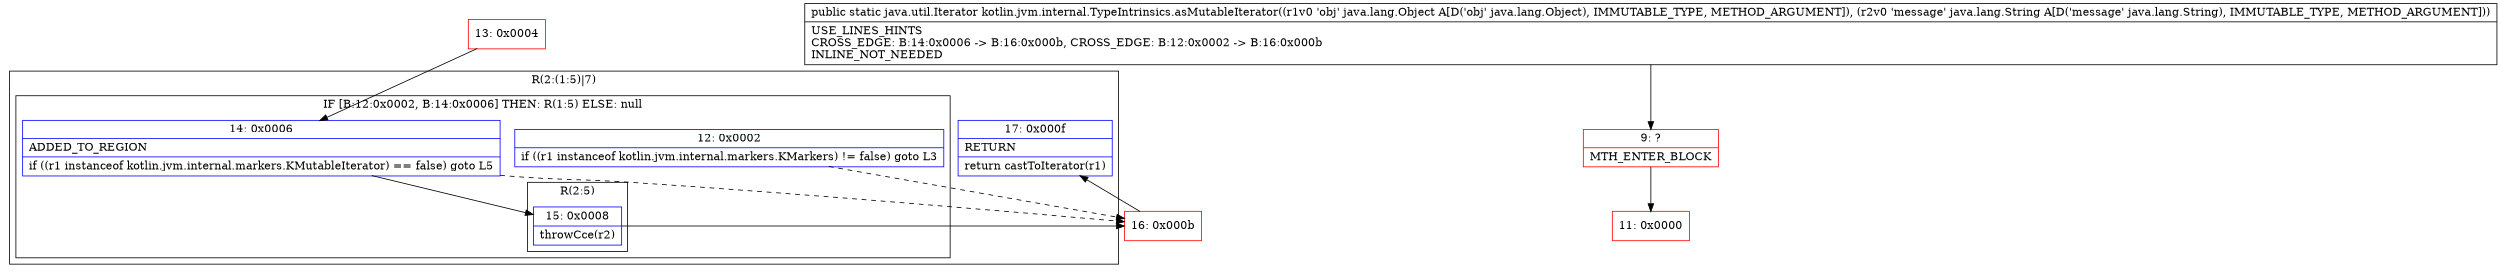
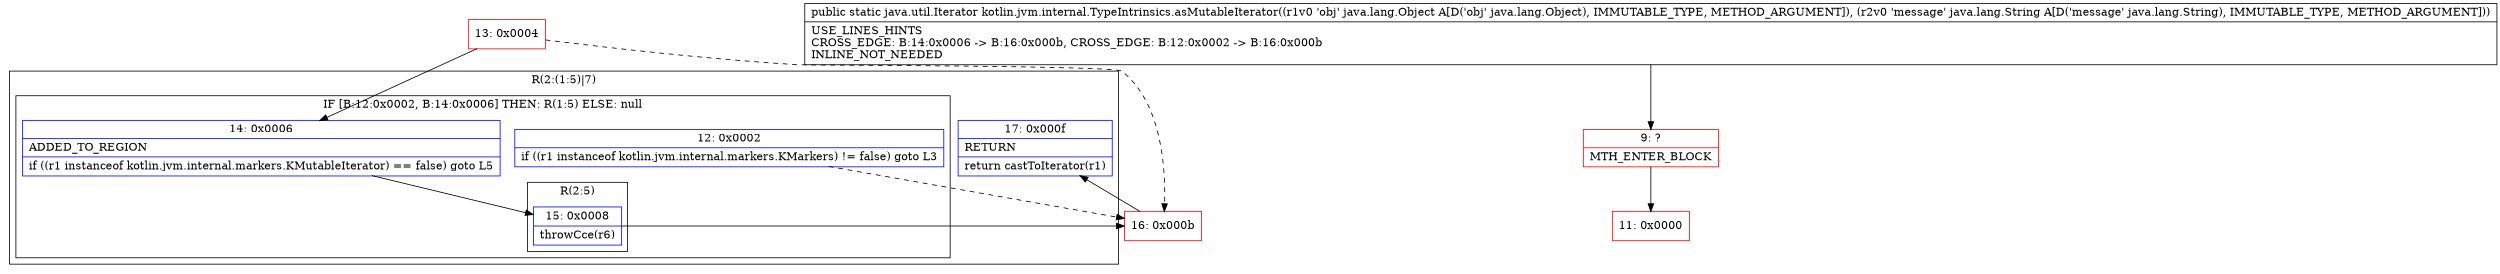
(808, 195) -> (905, 66)
(578, 235) -> (578, 235)
